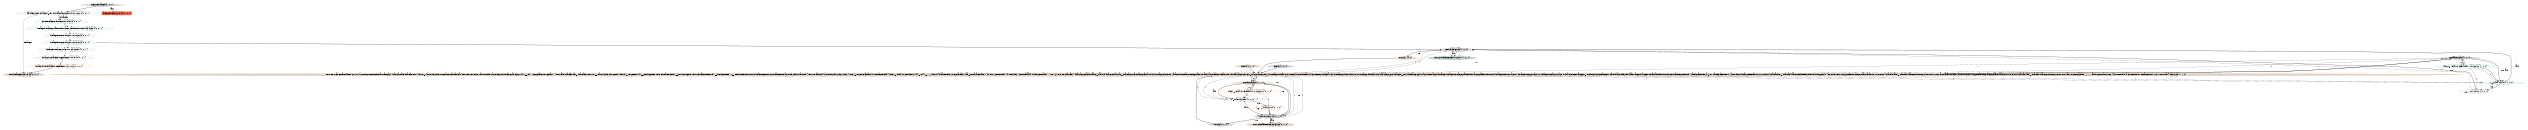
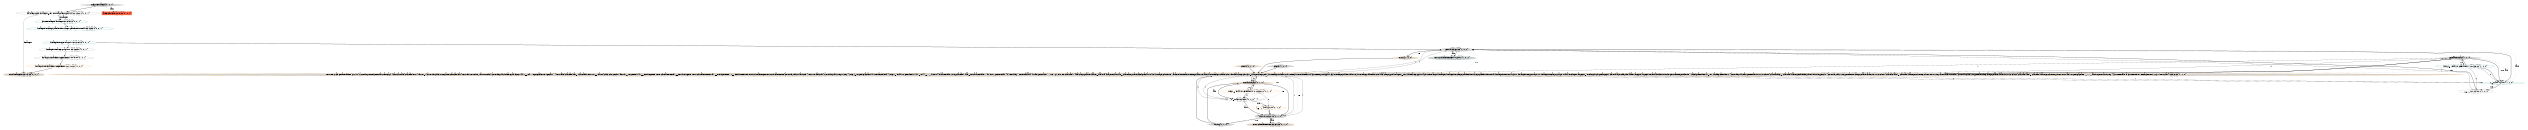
(70, 36) -> none
(1290, 92) -> (1207, 93)
